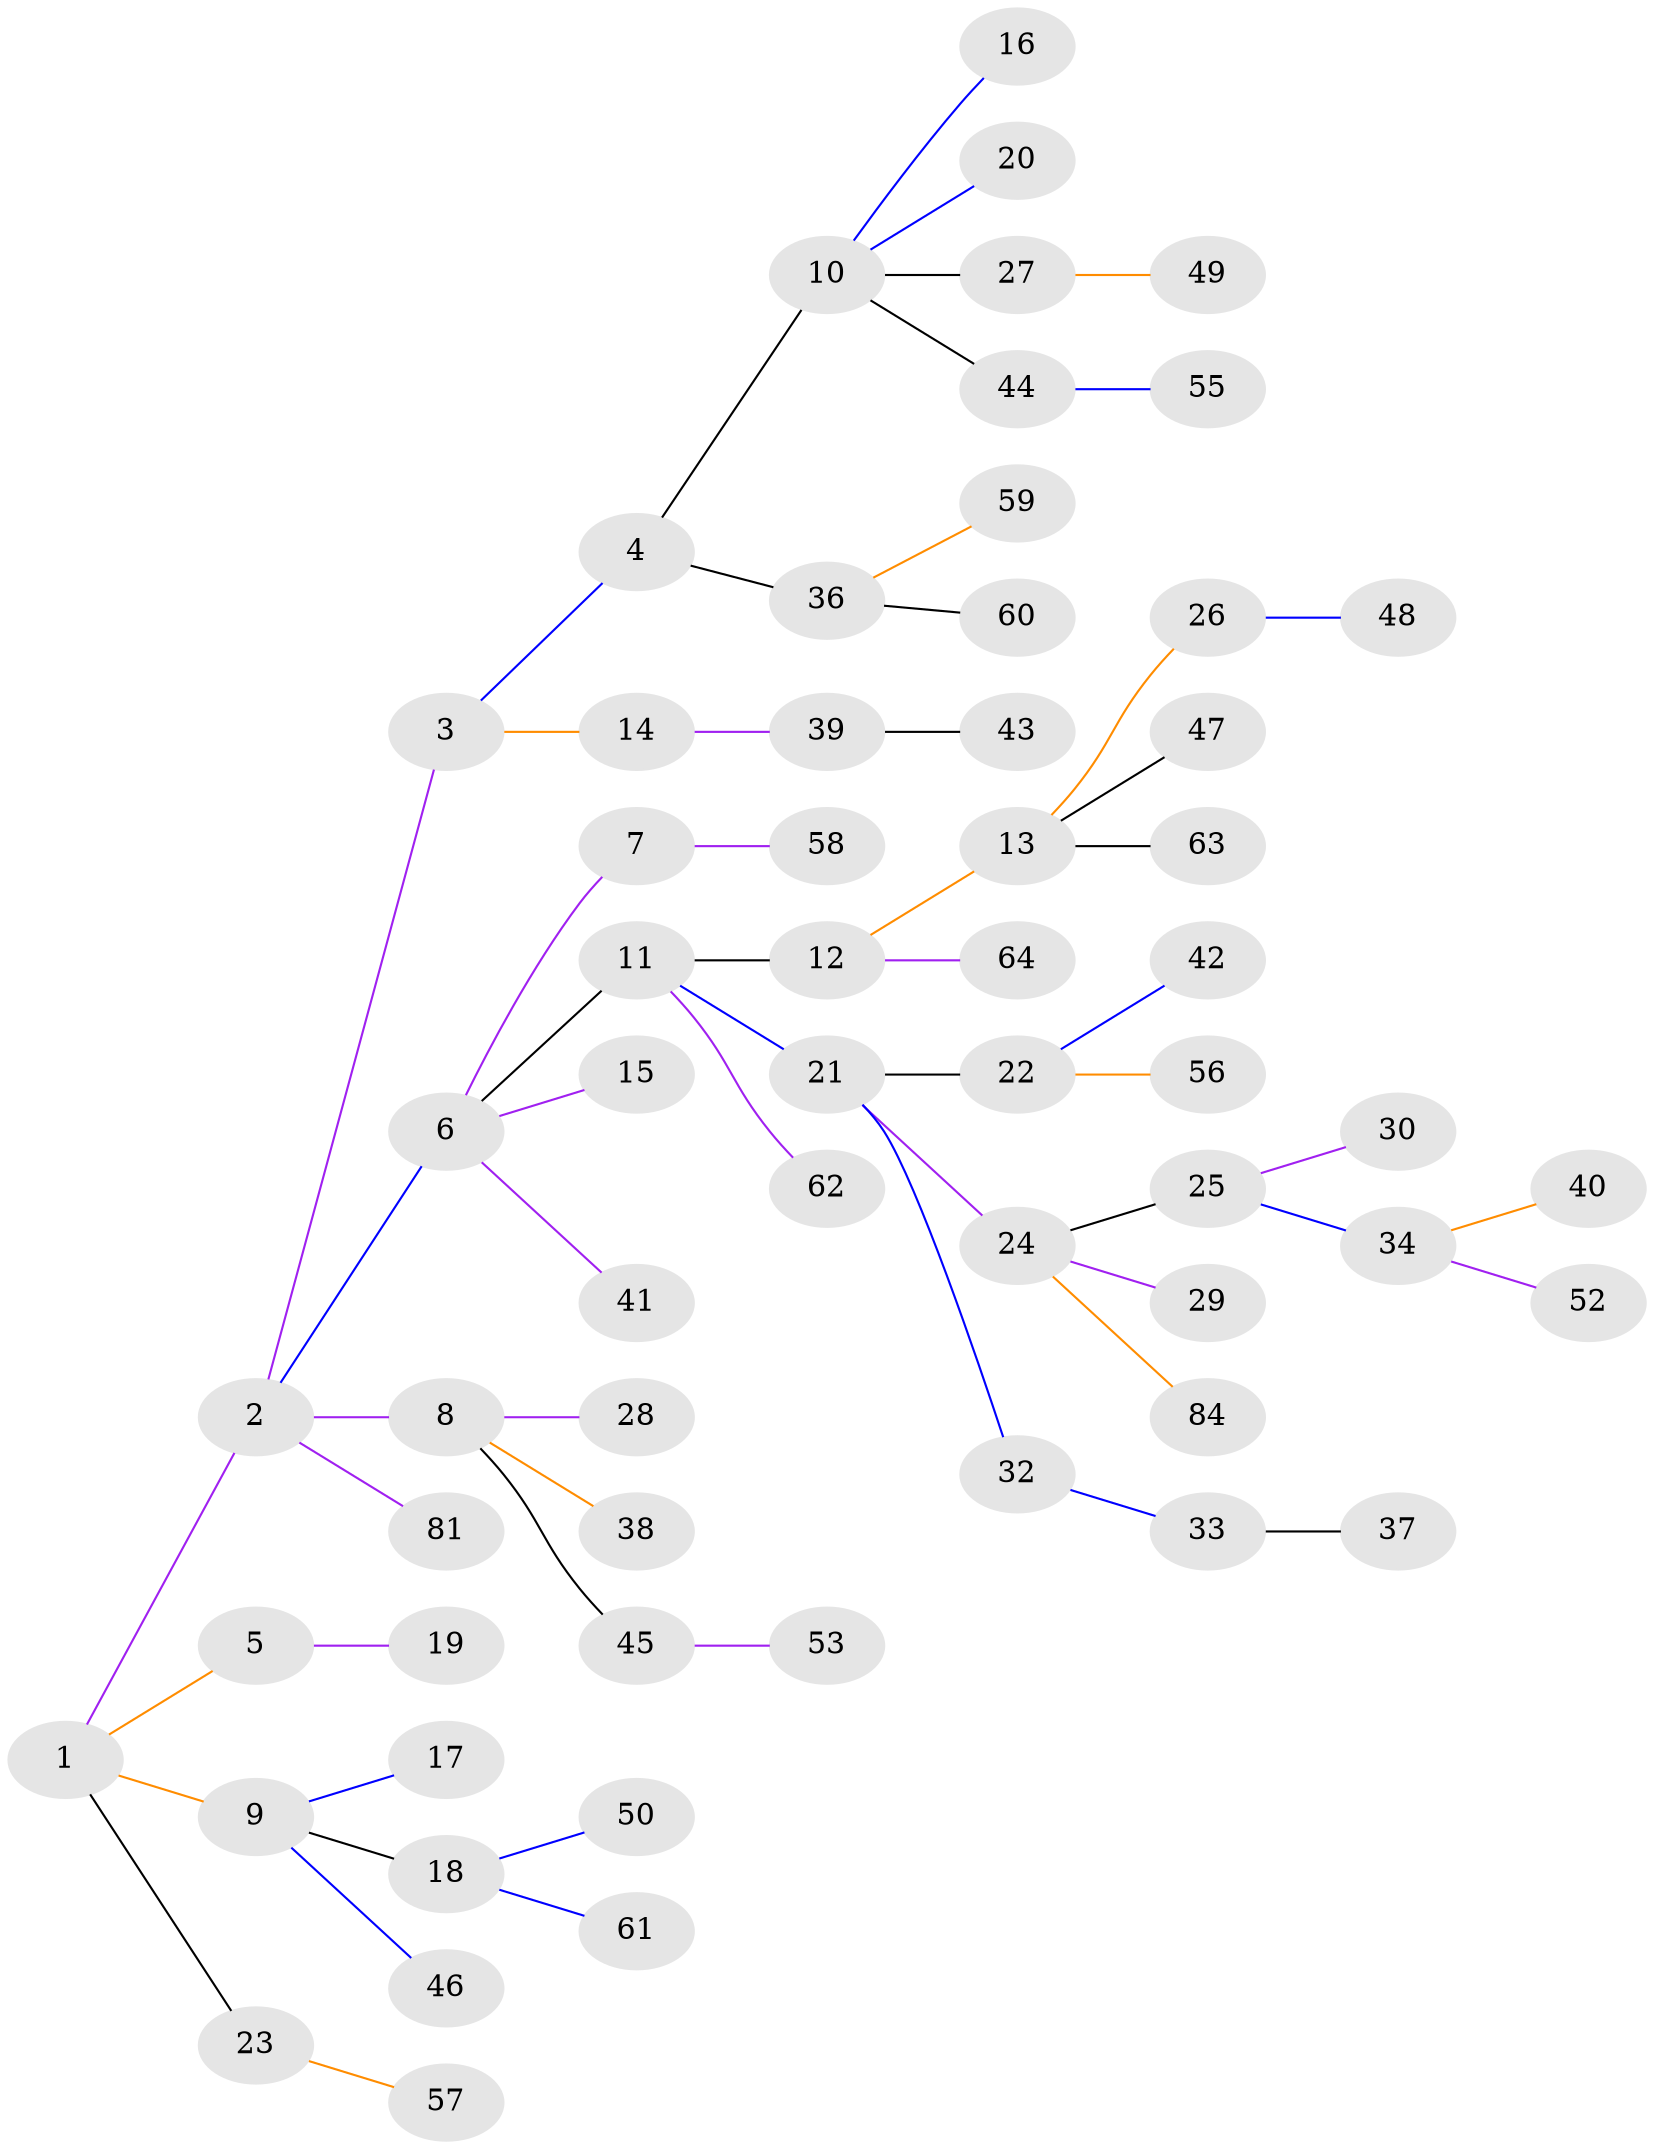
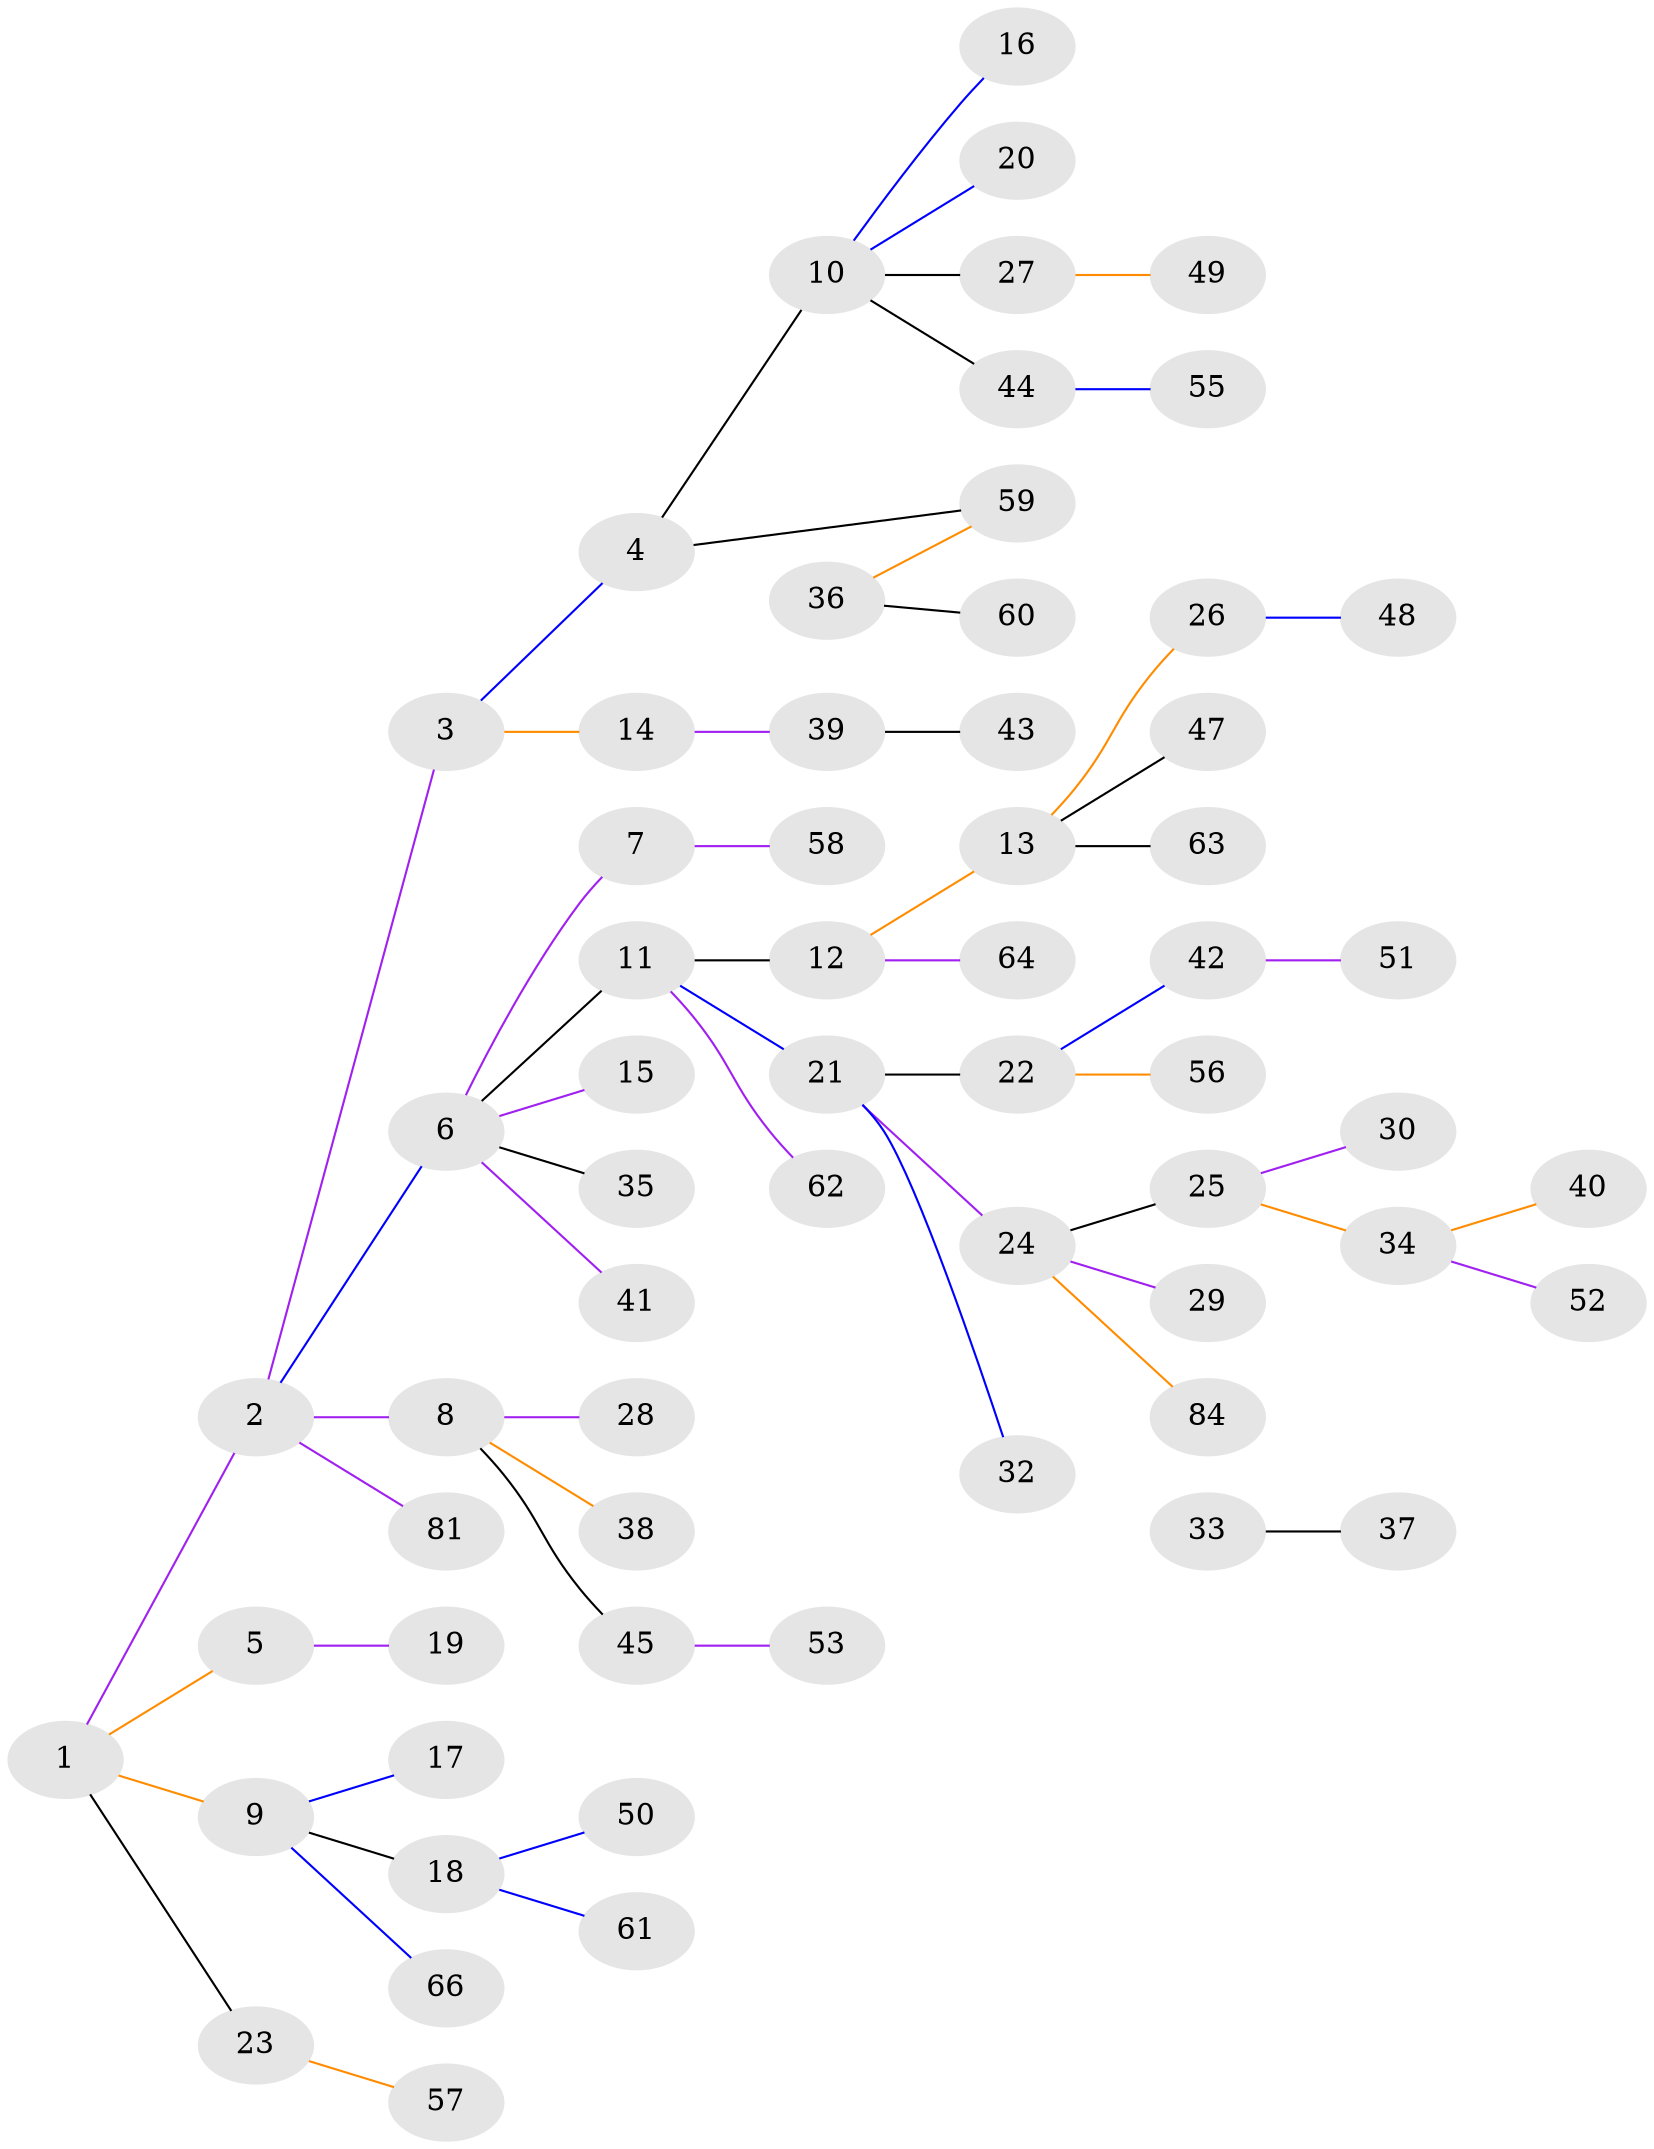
(732, 576) -> (827, 528)
none -> (1398, 960)
none -> (637, 1189)
(1303, 1217) -> (1303, 1217)
(1113, 1503) -> none
(446, 1988) -> (446, 1988)
